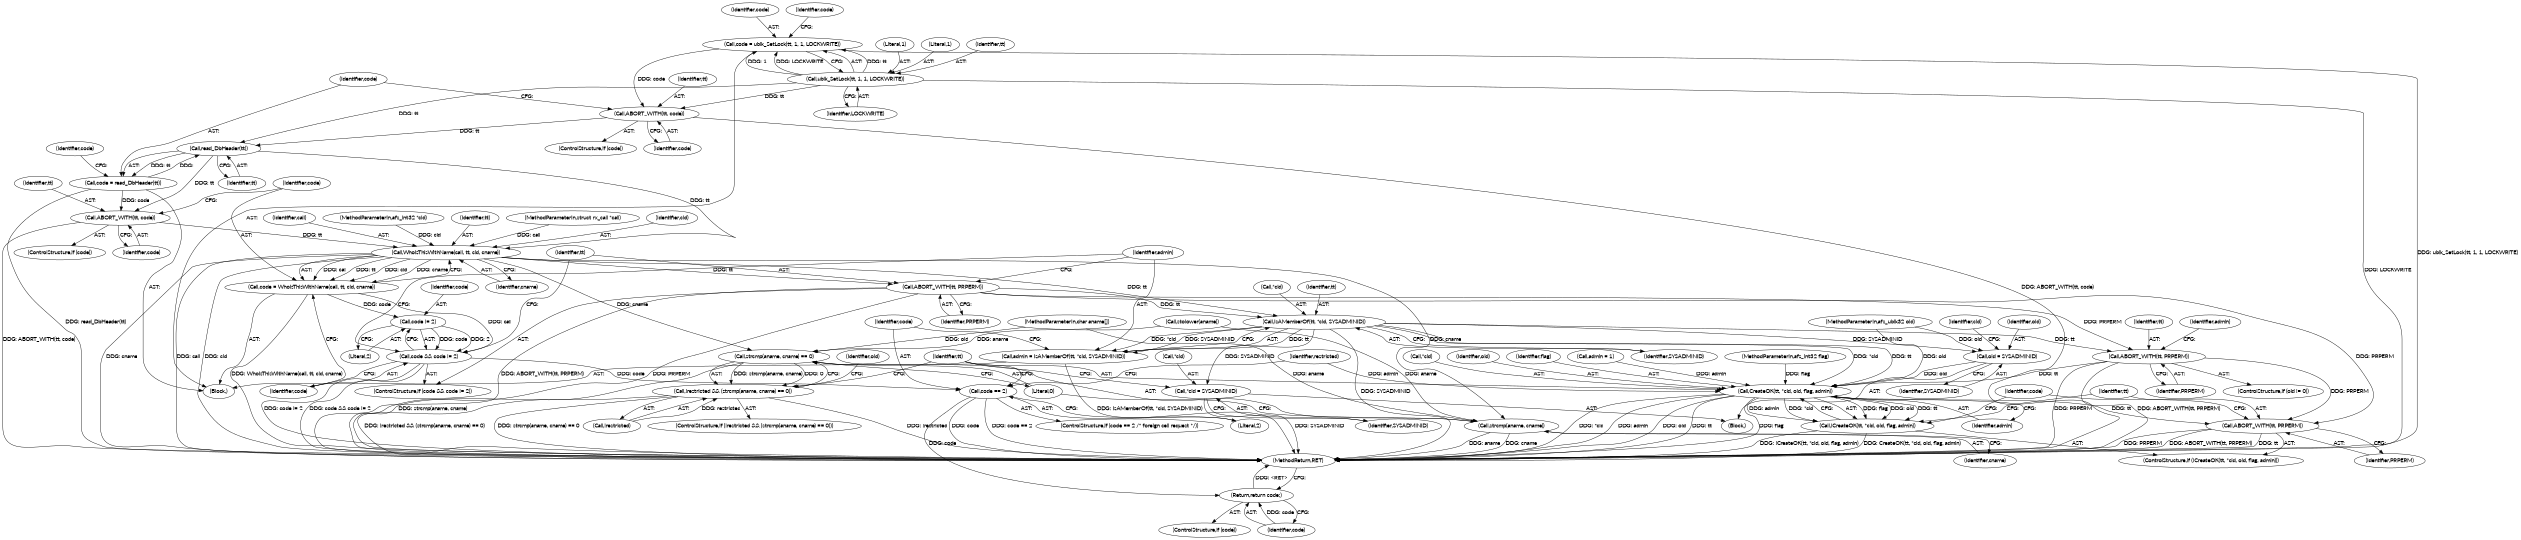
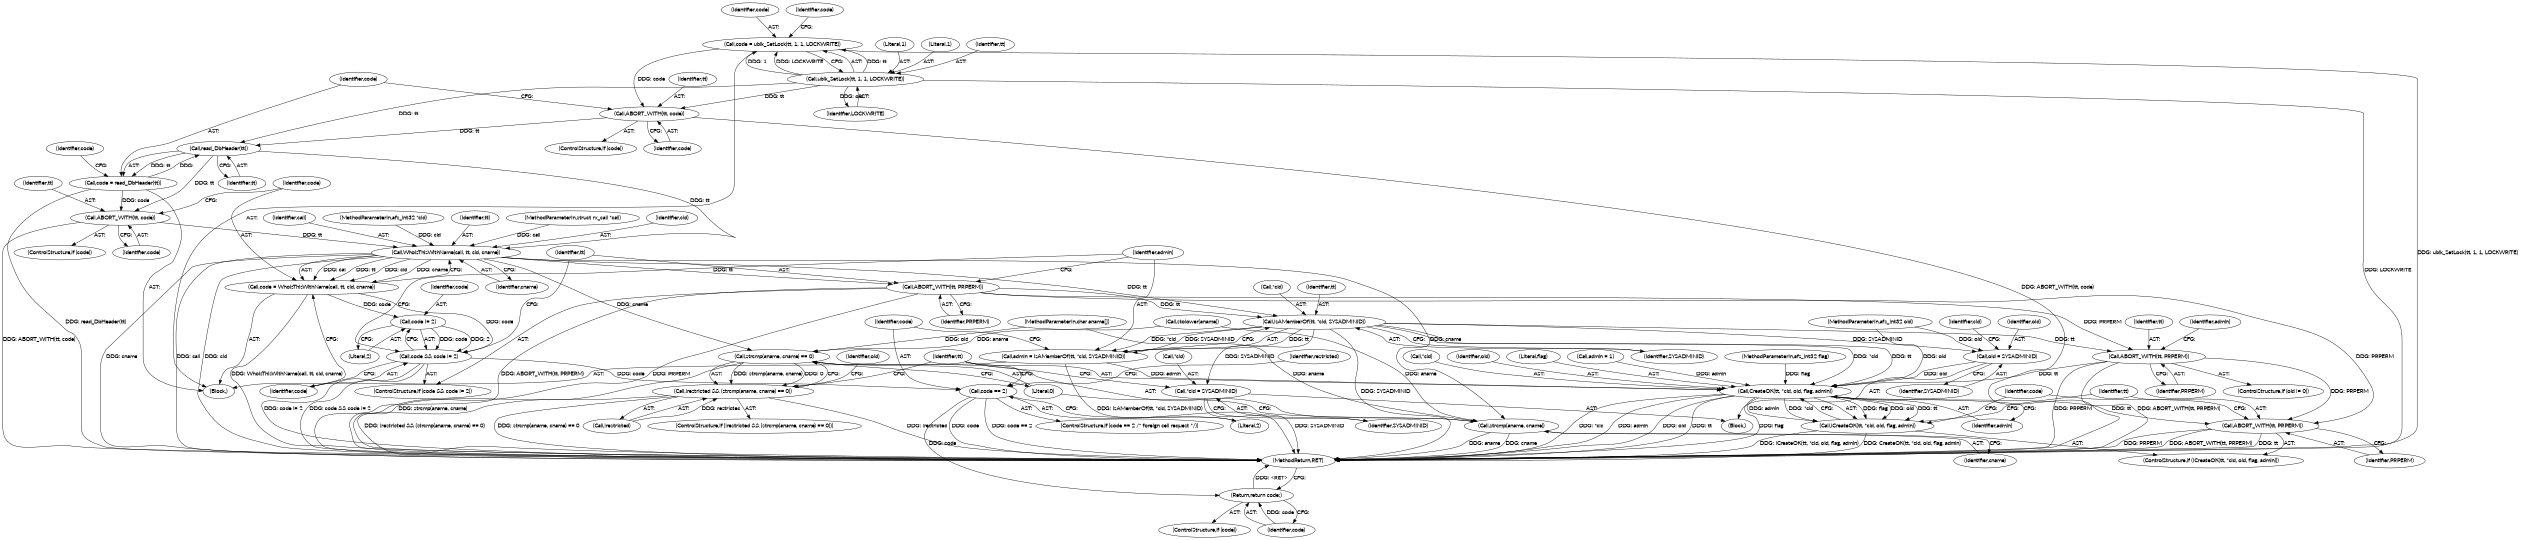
(851, 97) -> (851, 97)
(500, 322) -> (500, 322)
(1870, 322) -> (1870, 322)
(1533, 357) -> (1533, 357)
(1520, 389) -> (1411, 384)
